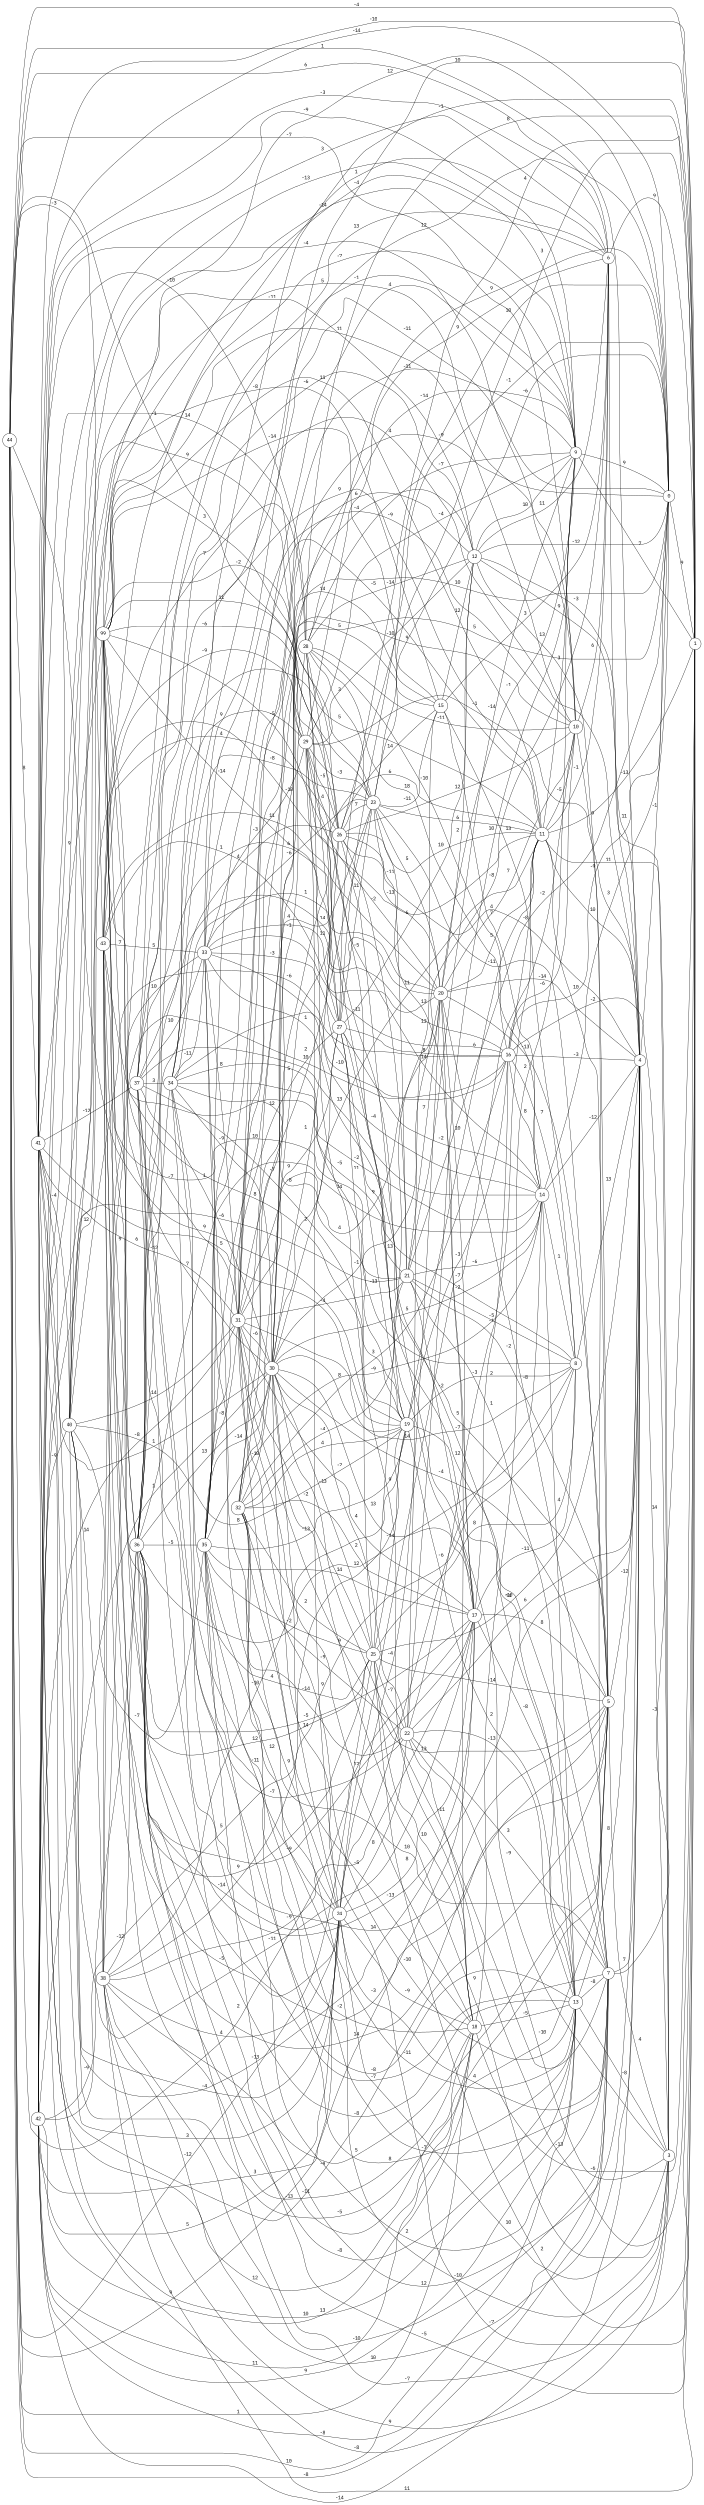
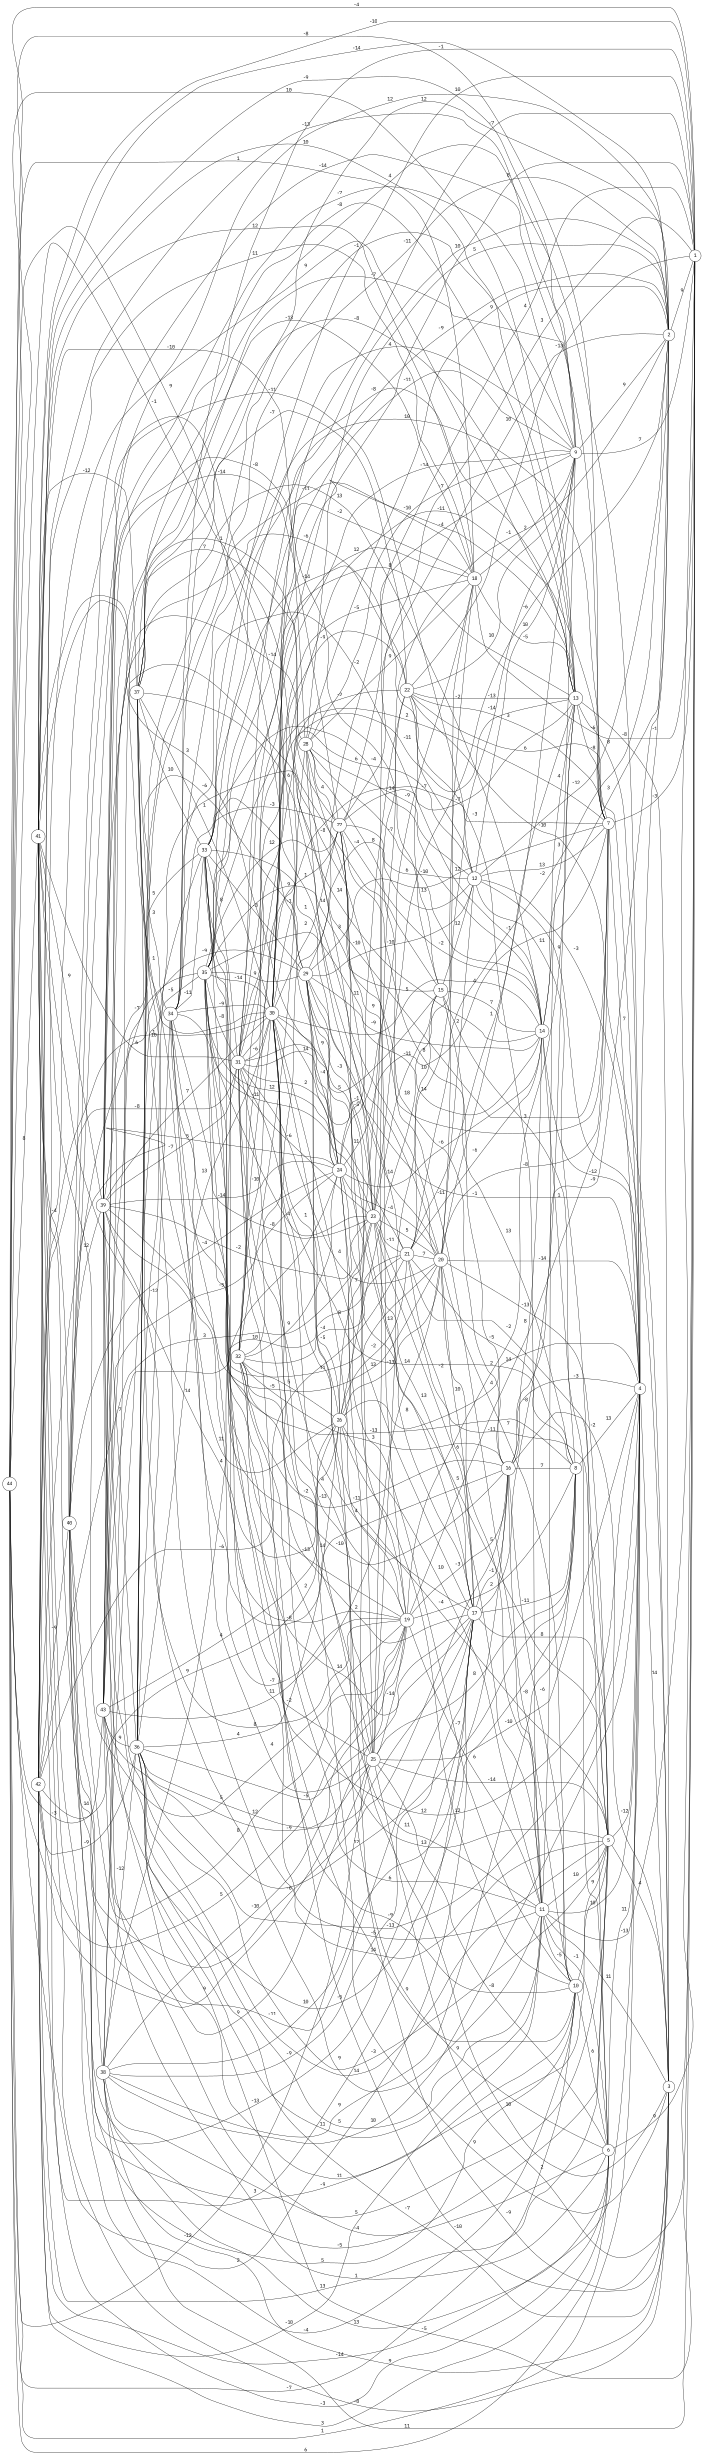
(669, 496) -> (669, 335)
(103, 634) -> (103, 1205)
(169, 1010) -> (255, 978)
(161, 1393) -> none
